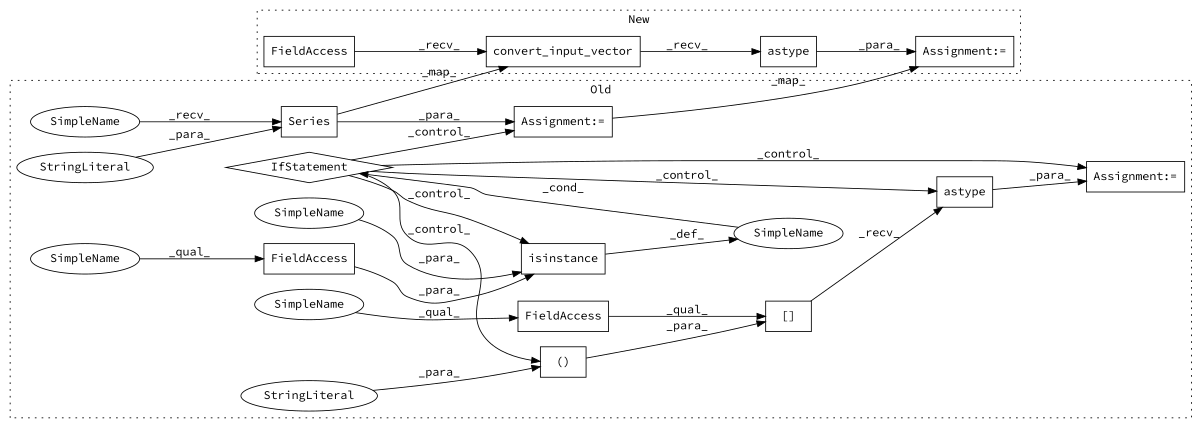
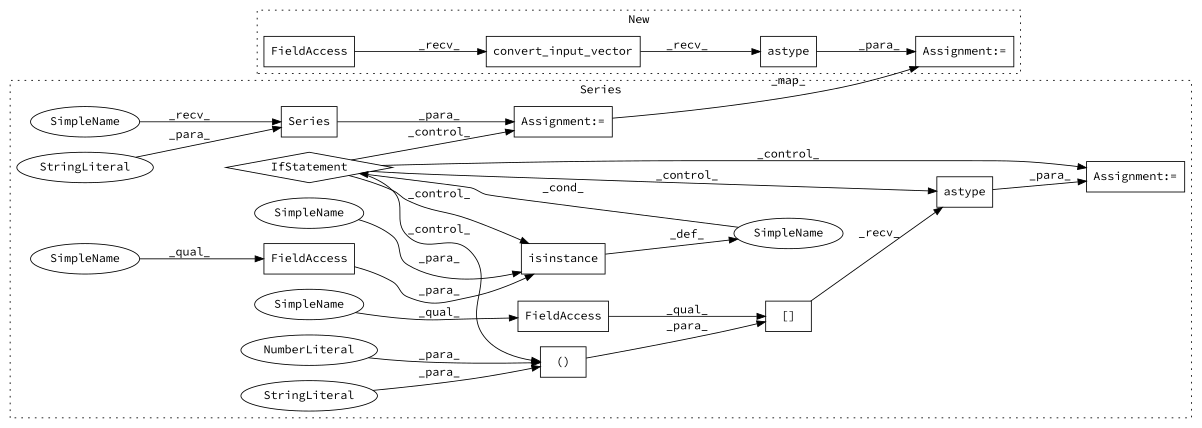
(601, 90) -> (601, 90)
(418, 92) -> none
none -> (309, 350)
